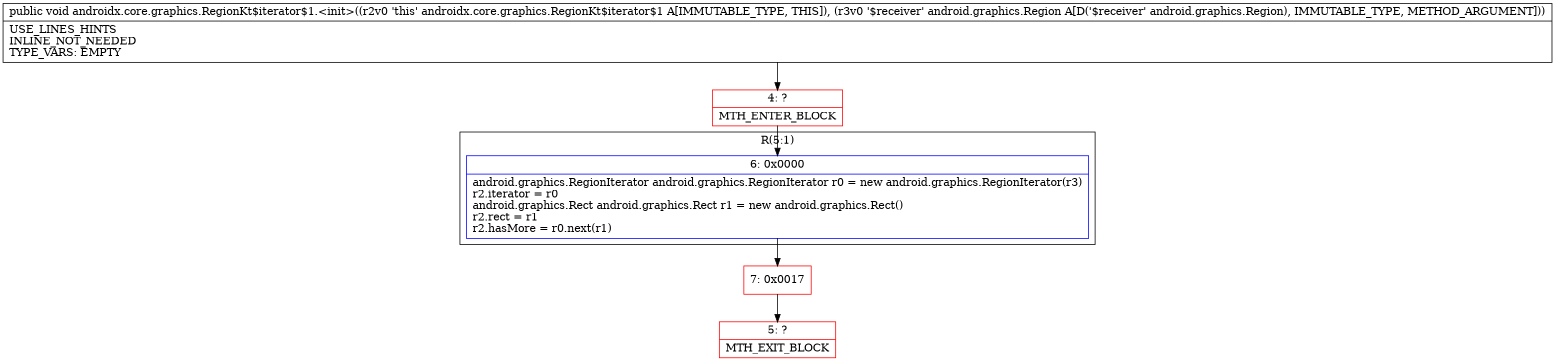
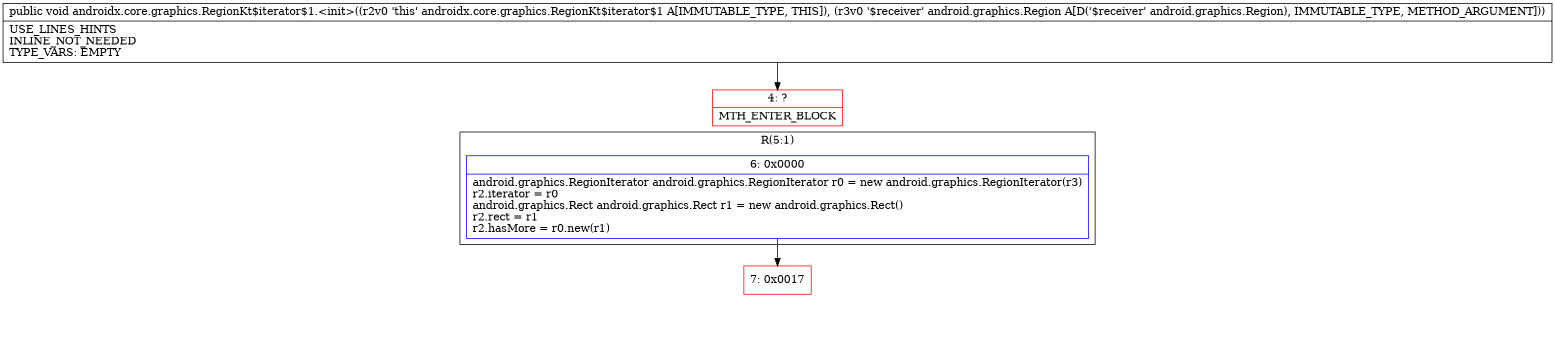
(778, 137) -> none
(542, 229) -> (541, 229)
(778, 340) -> none
